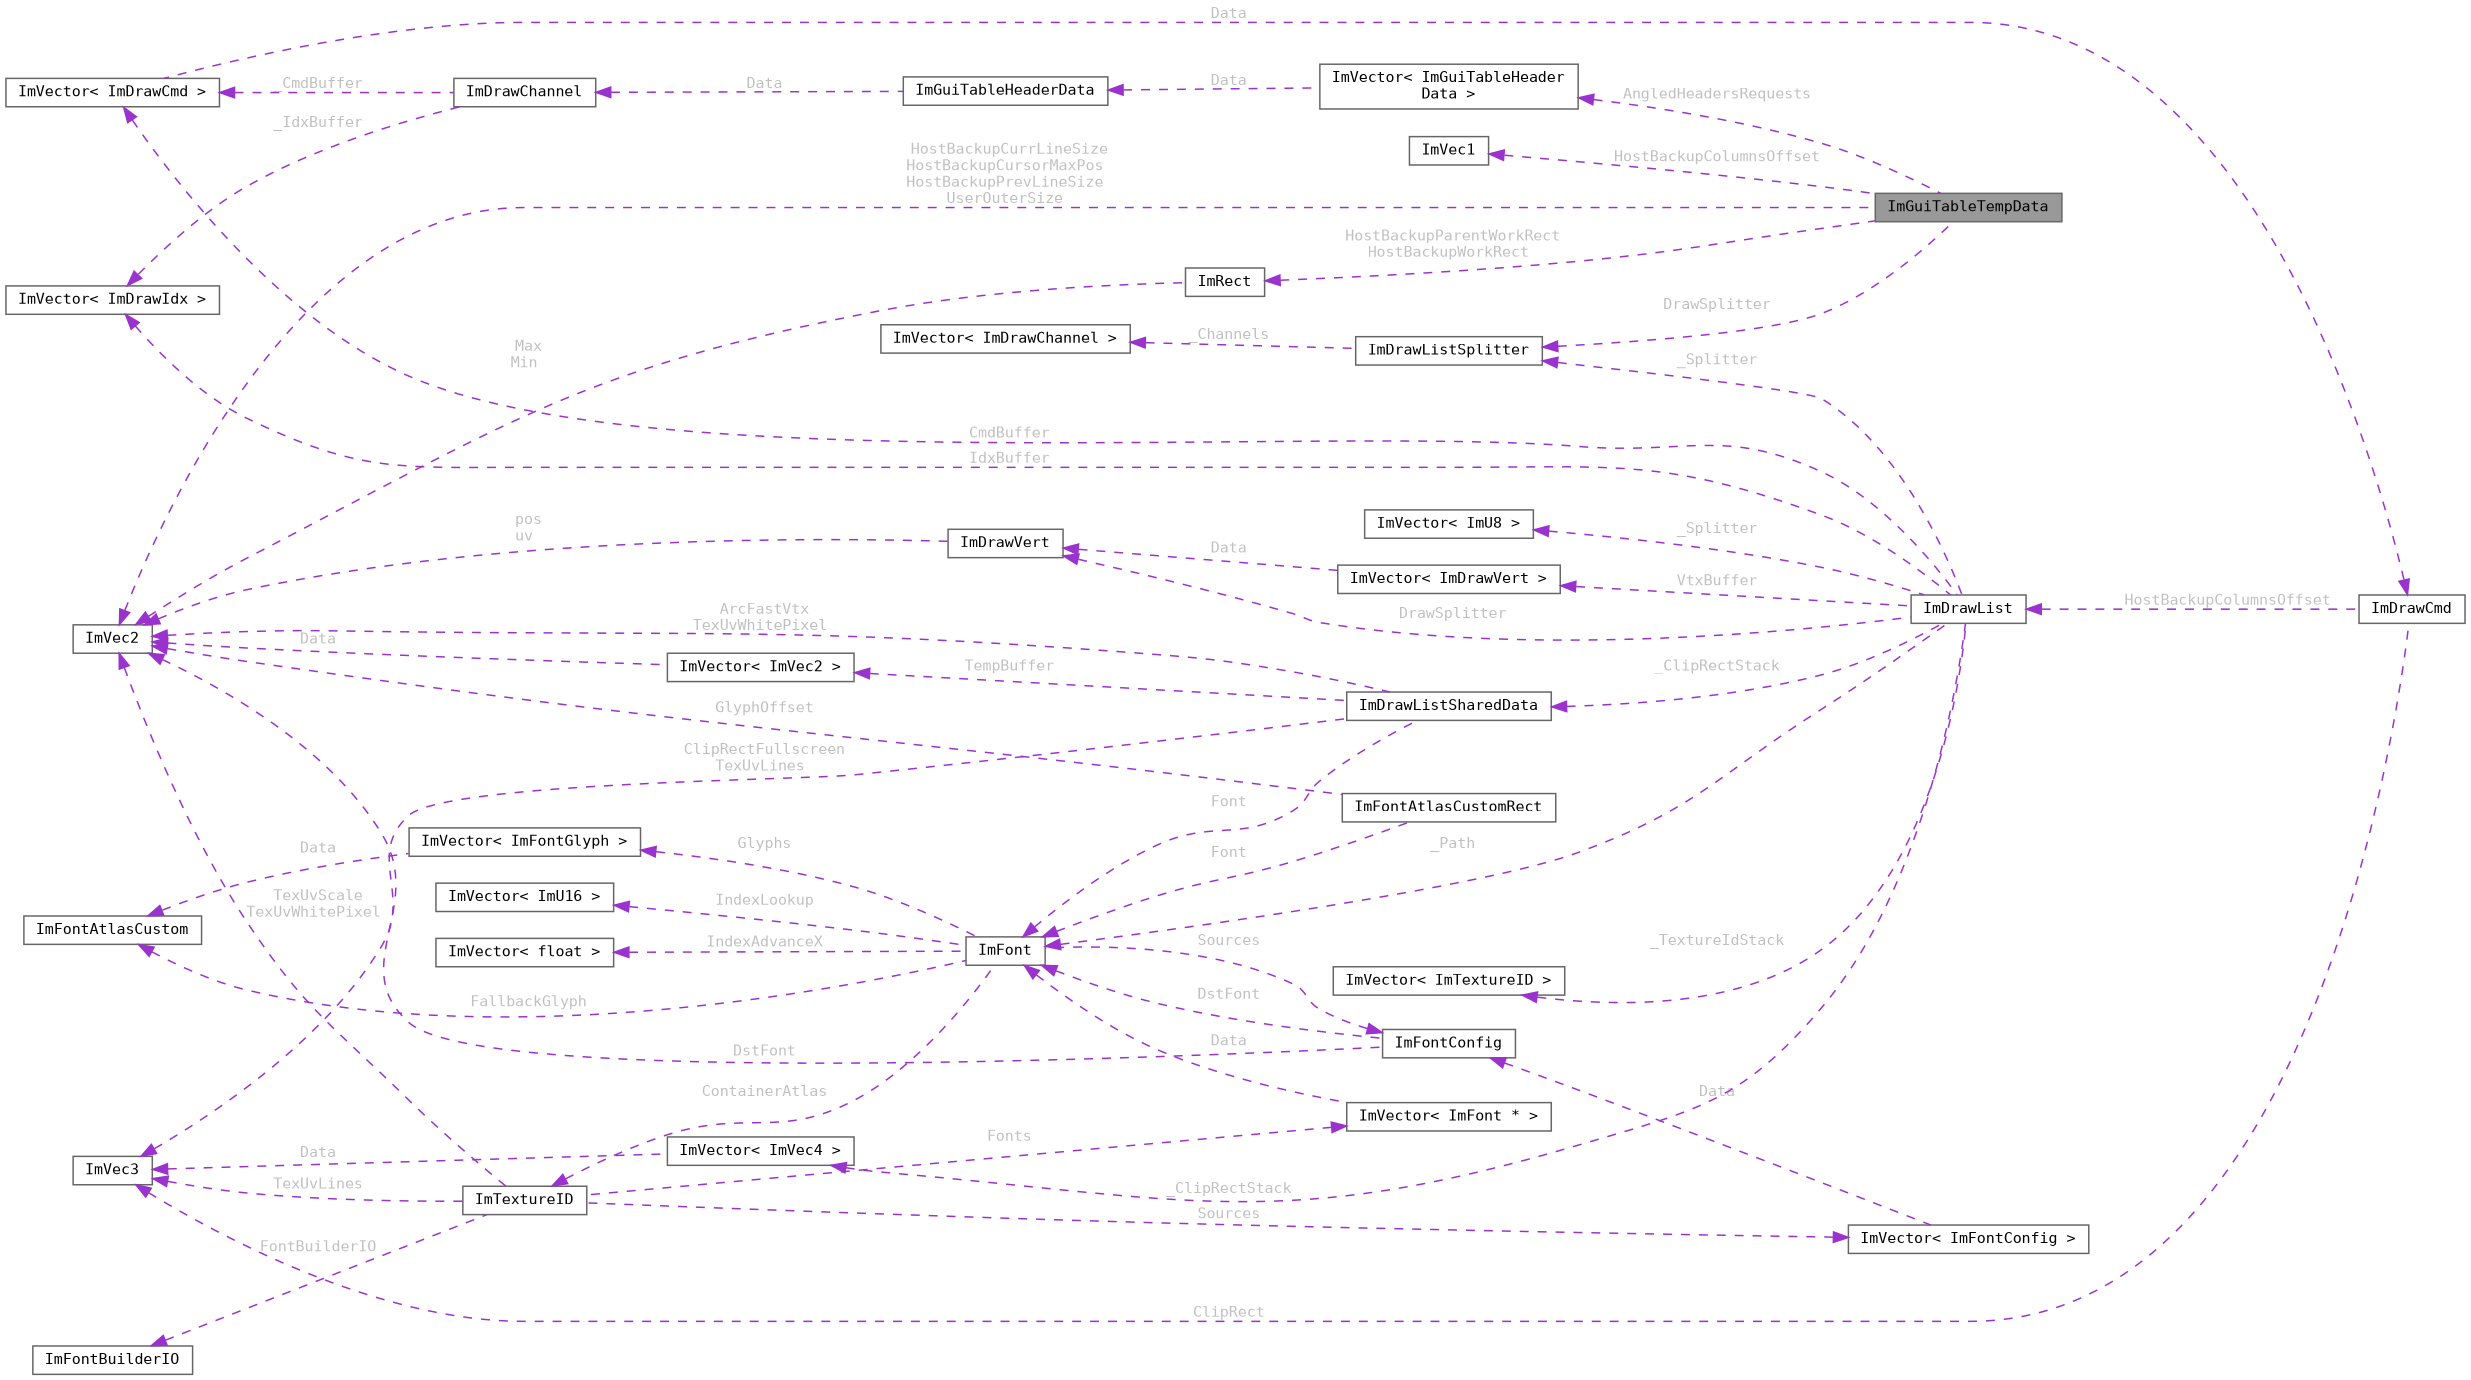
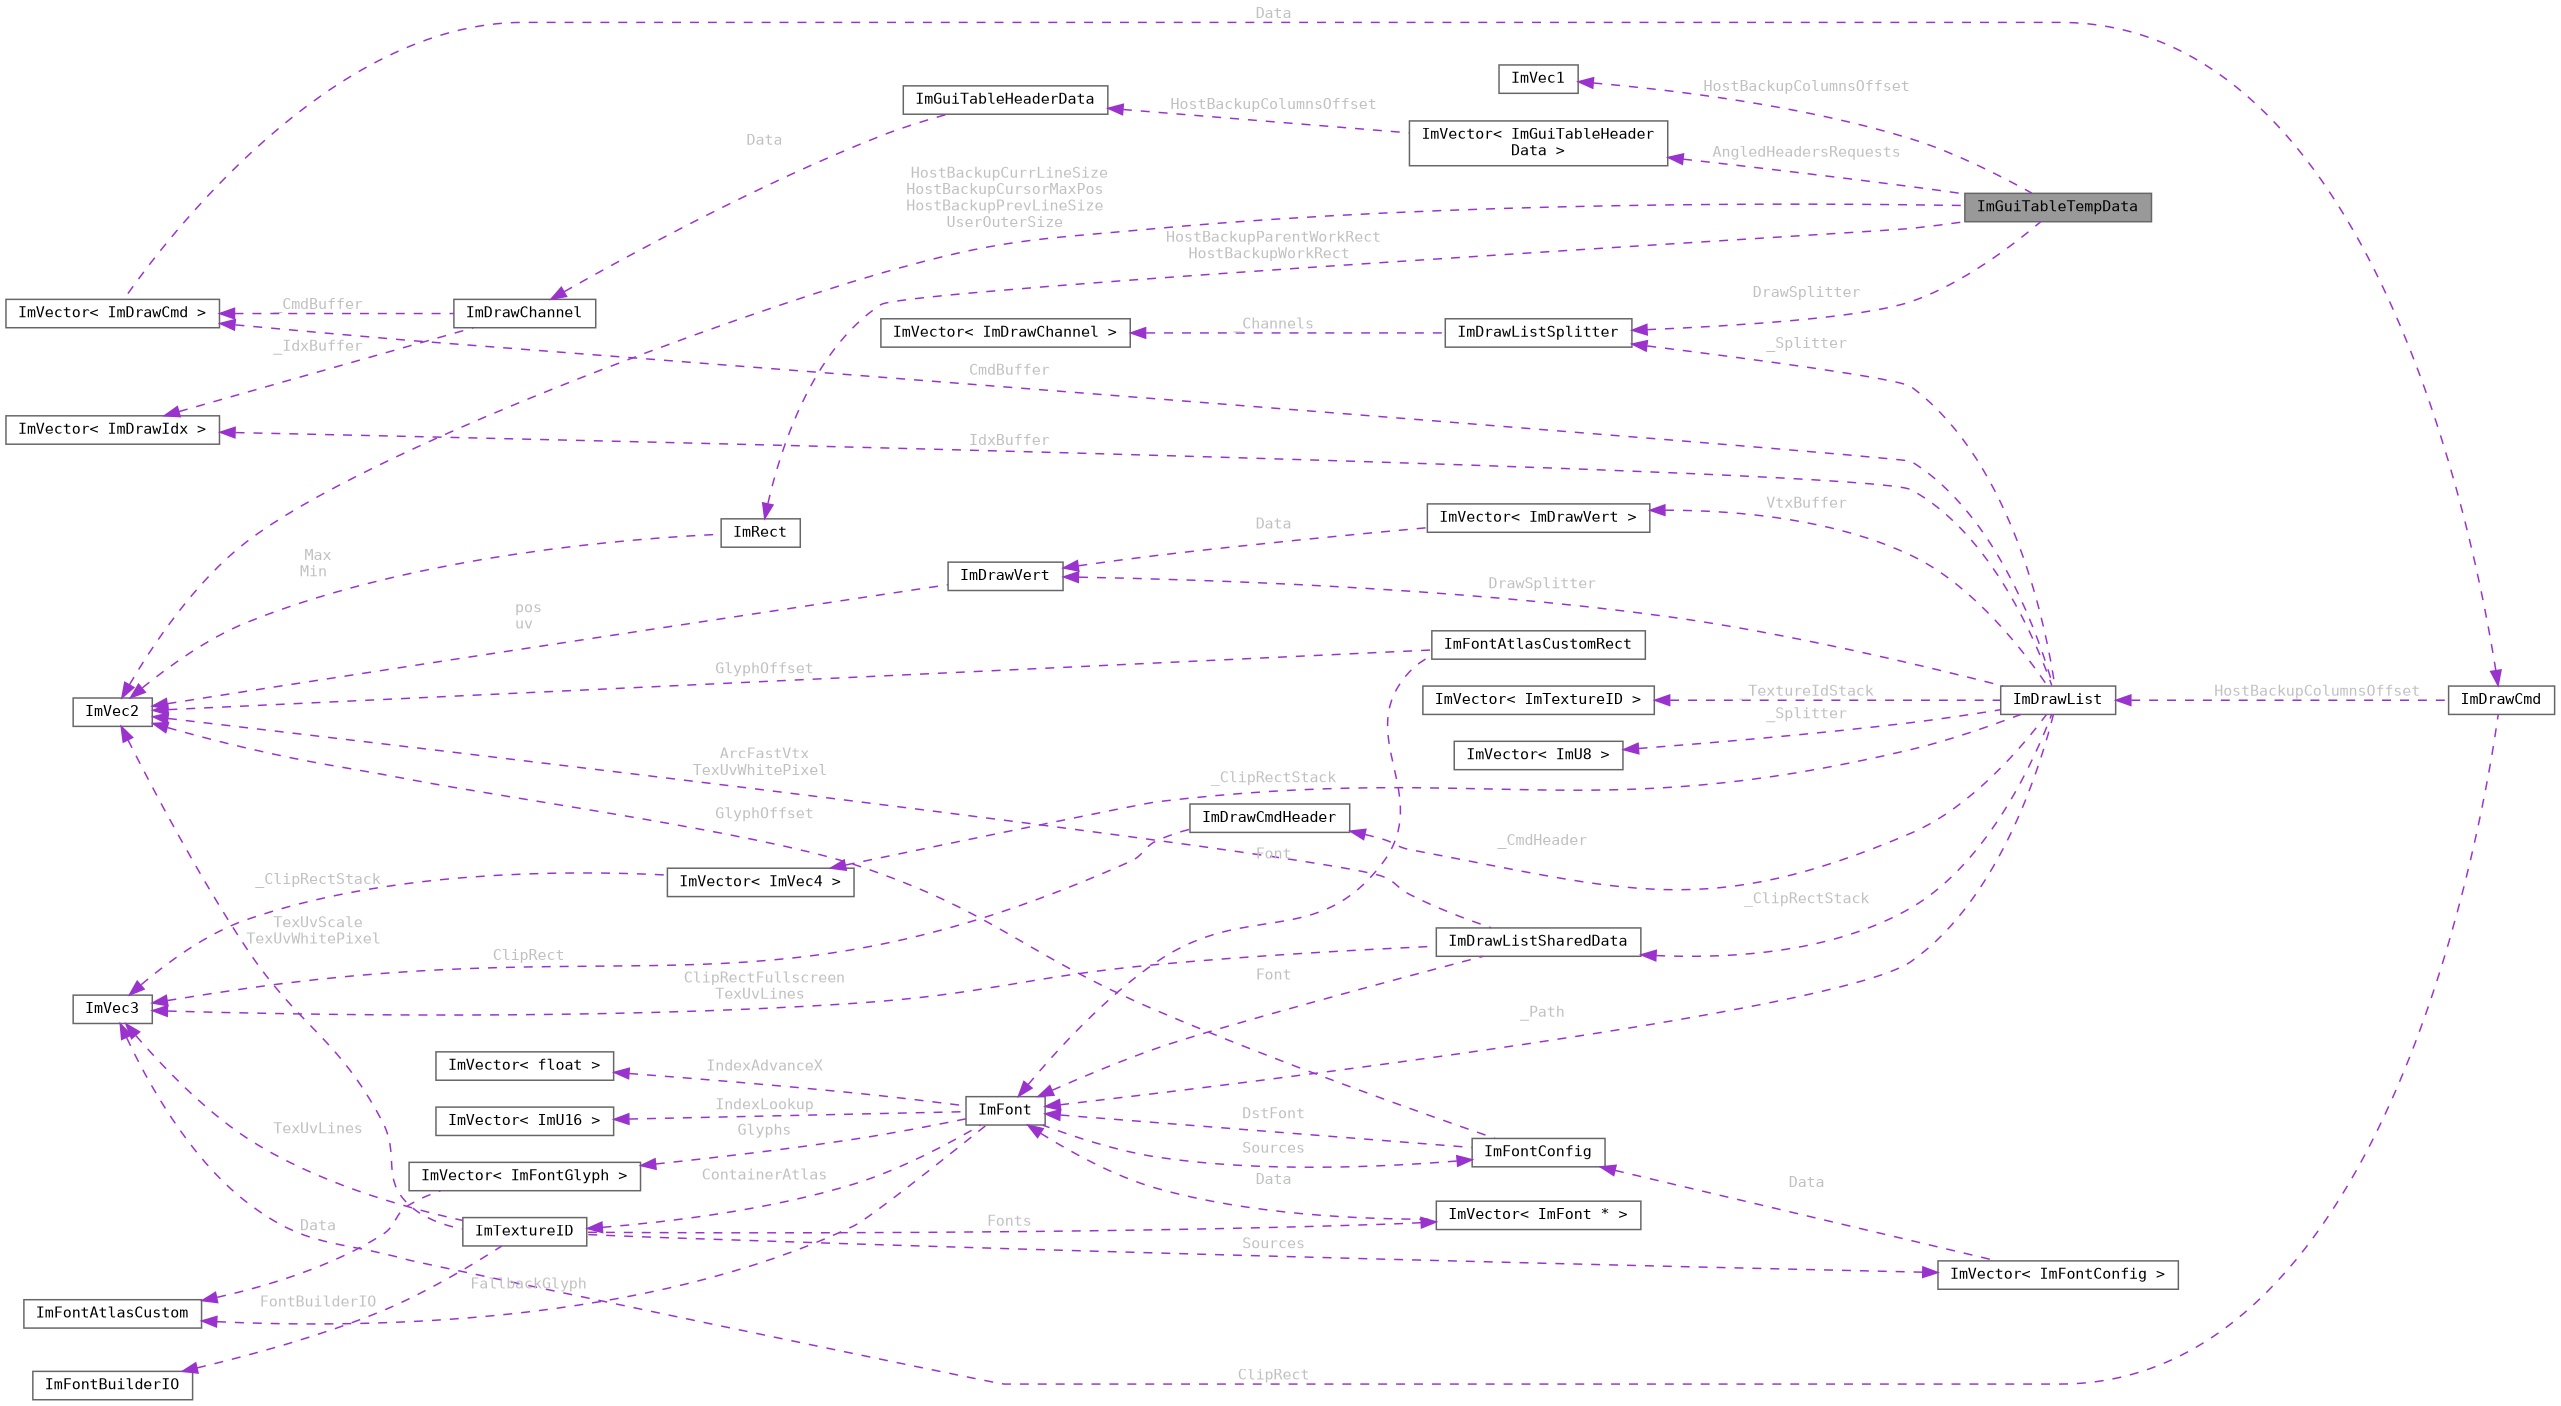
(1225, 81) -> (1270, 105)
(761, 667) -> none
none -> (1270, 818)
(761, 1052) -> (761, 814)
(314, 1153) -> (314, 880)
